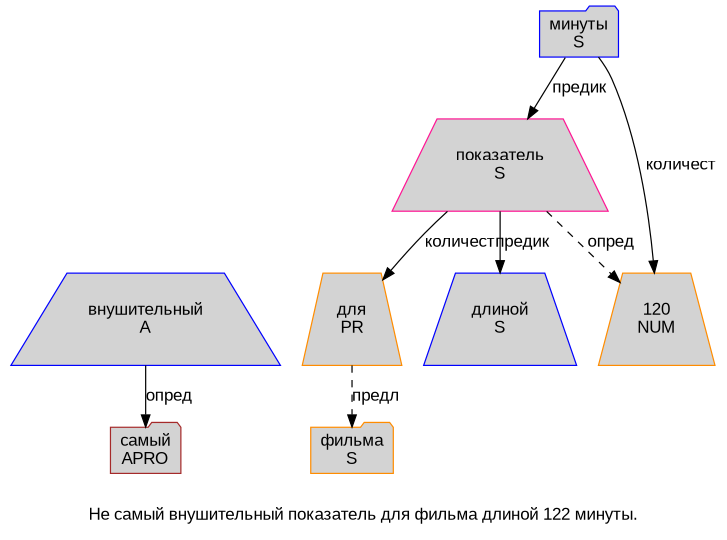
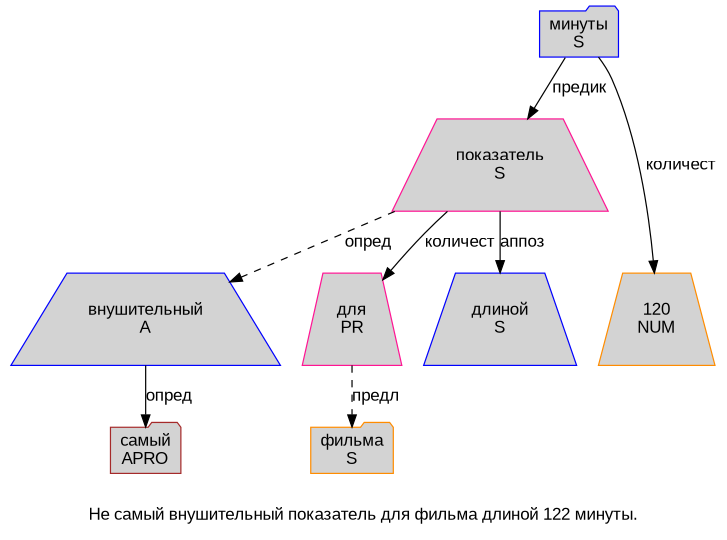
(523, 242) -> (523, 242)
(579, 243) -> (318, 244)
(352, 319) -> (352, 319)
